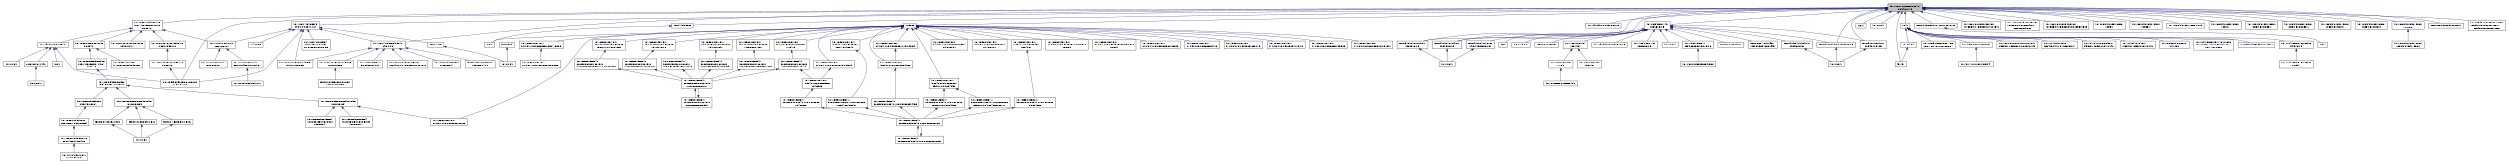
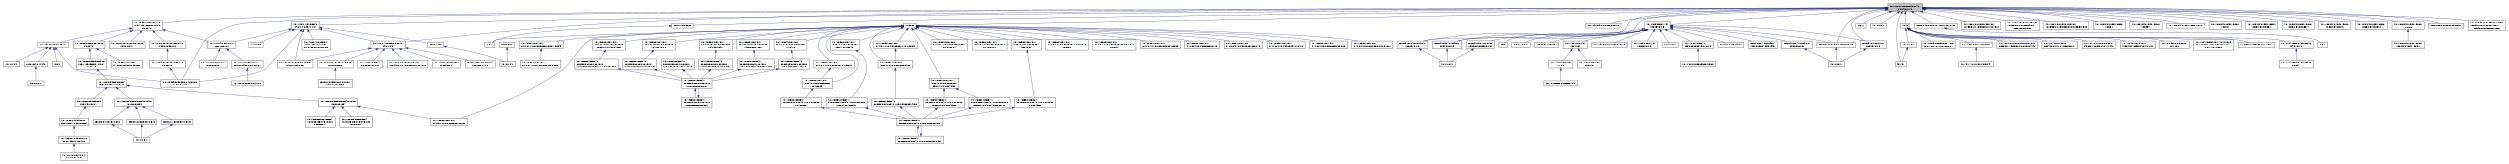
(1480, 45) -> (1480, 45)
(1873, 45) -> (1873, 45)
(807, 75) -> (826, 43)
